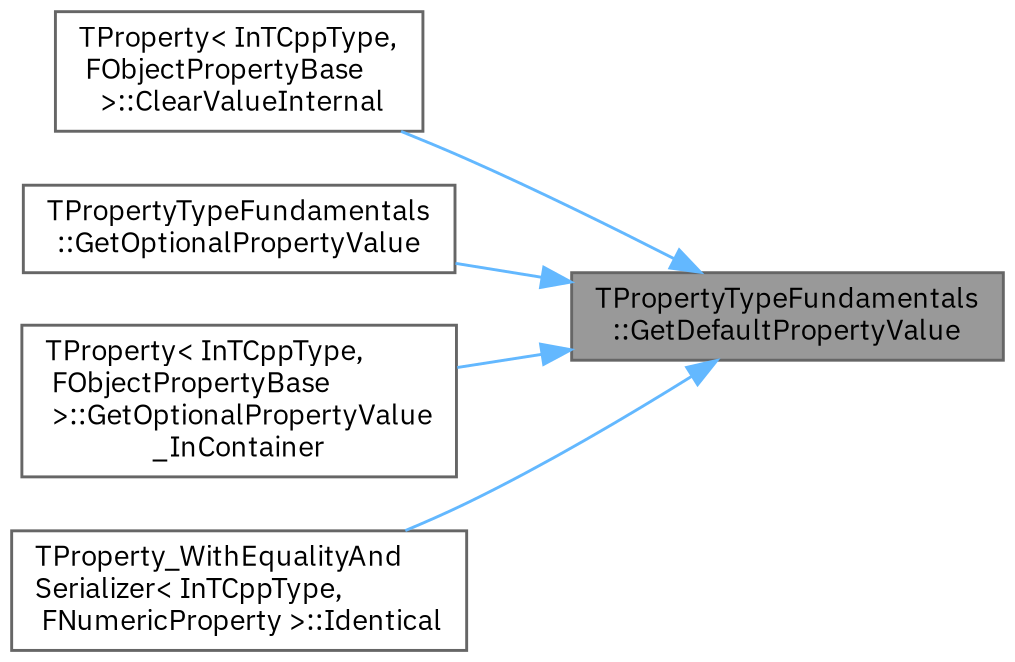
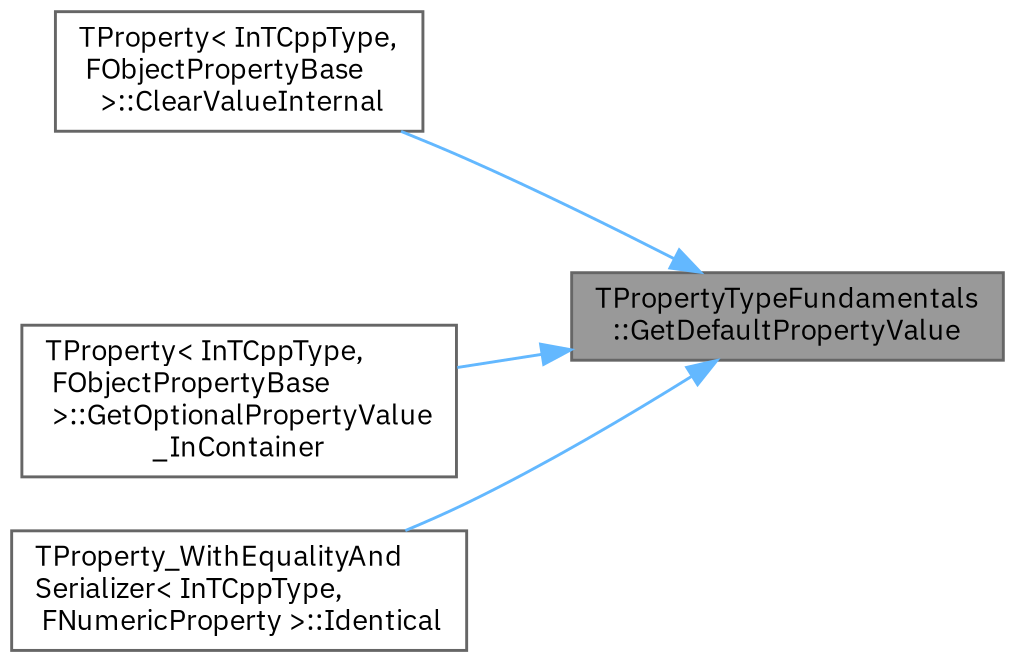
(239, 229) -> none
